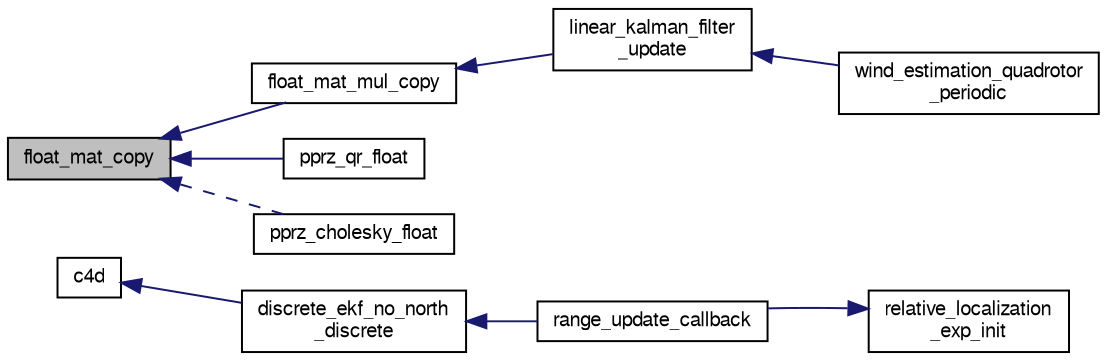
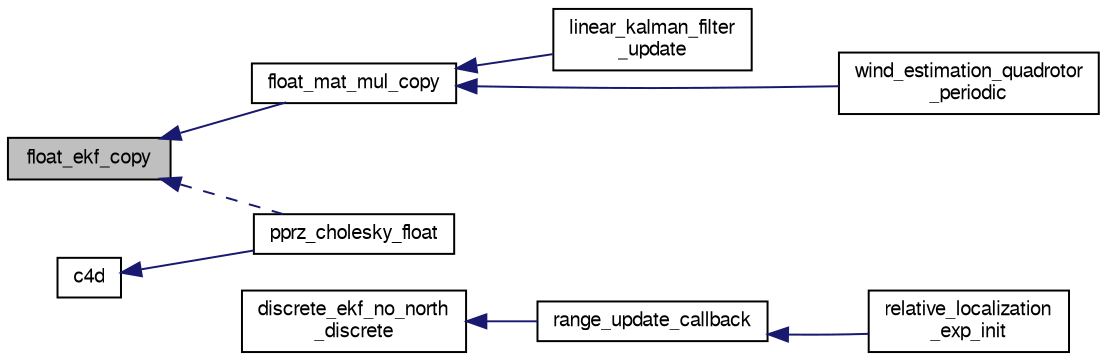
(805, 61) -> (658, 88)
(89, 159) -> (89, 159)
(354, 159) -> none
(191, 294) -> (197, 260)
(808, 308) -> (828, 335)
